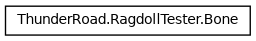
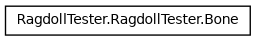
(128, 21) -> (128, 21)
